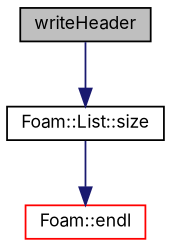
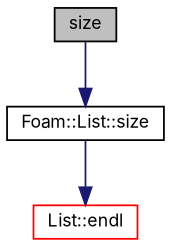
(85, 25) -> (85, 25)
(85, 222) -> (85, 222)
